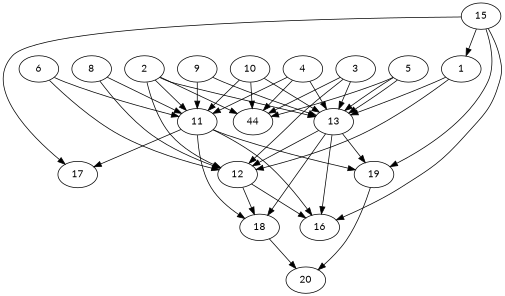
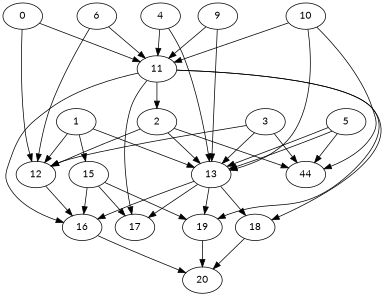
(473, 39) -> (82, 144)
(92, 69) -> (23, 16)
(168, 93) -> (157, 92)
(280, 93) -> none
(289, 146) -> (176, 199)
(247, 198) -> none
none -> (138, 253)
